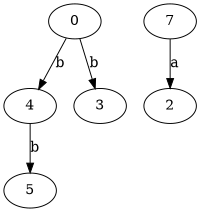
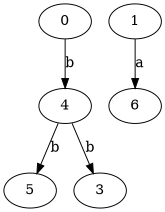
(170, 21) -> (135, 21)
(86, 59) -> (81, 144)
(170, 106) -> (135, 106)
